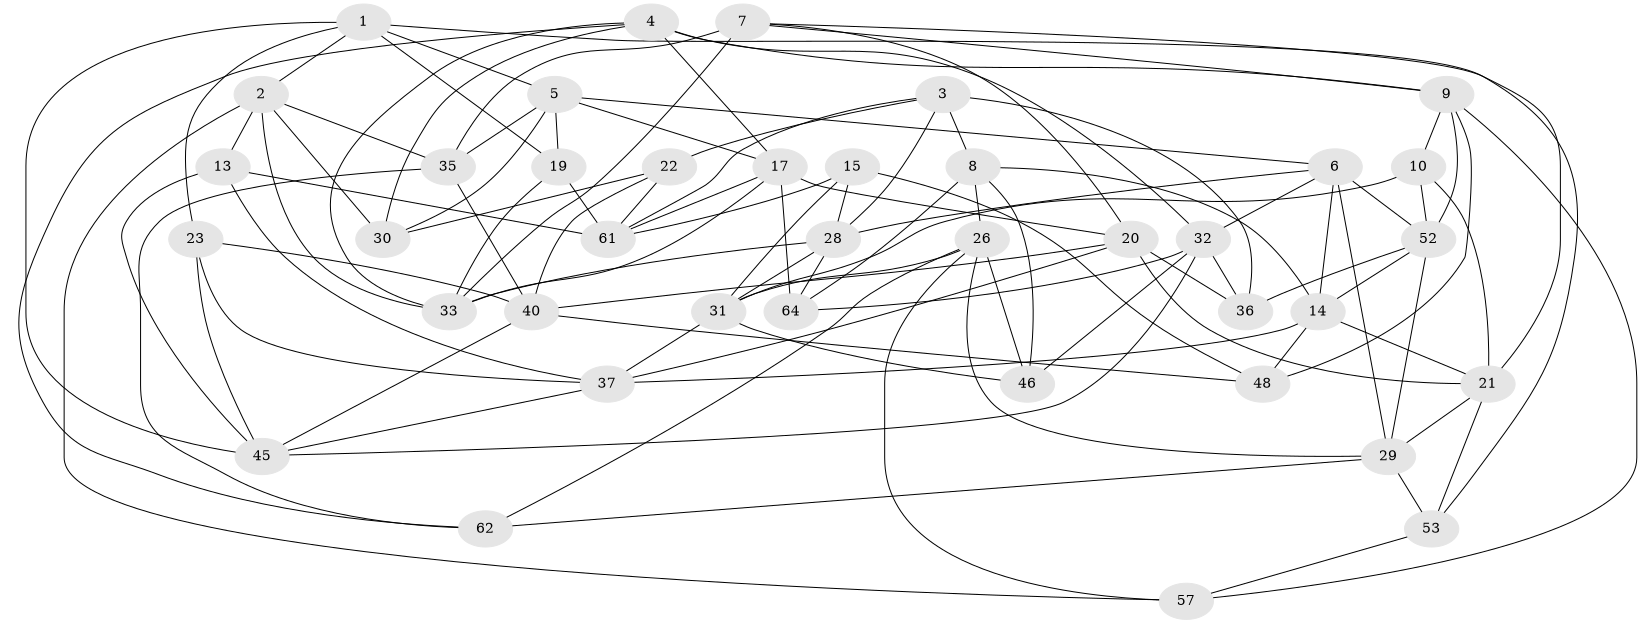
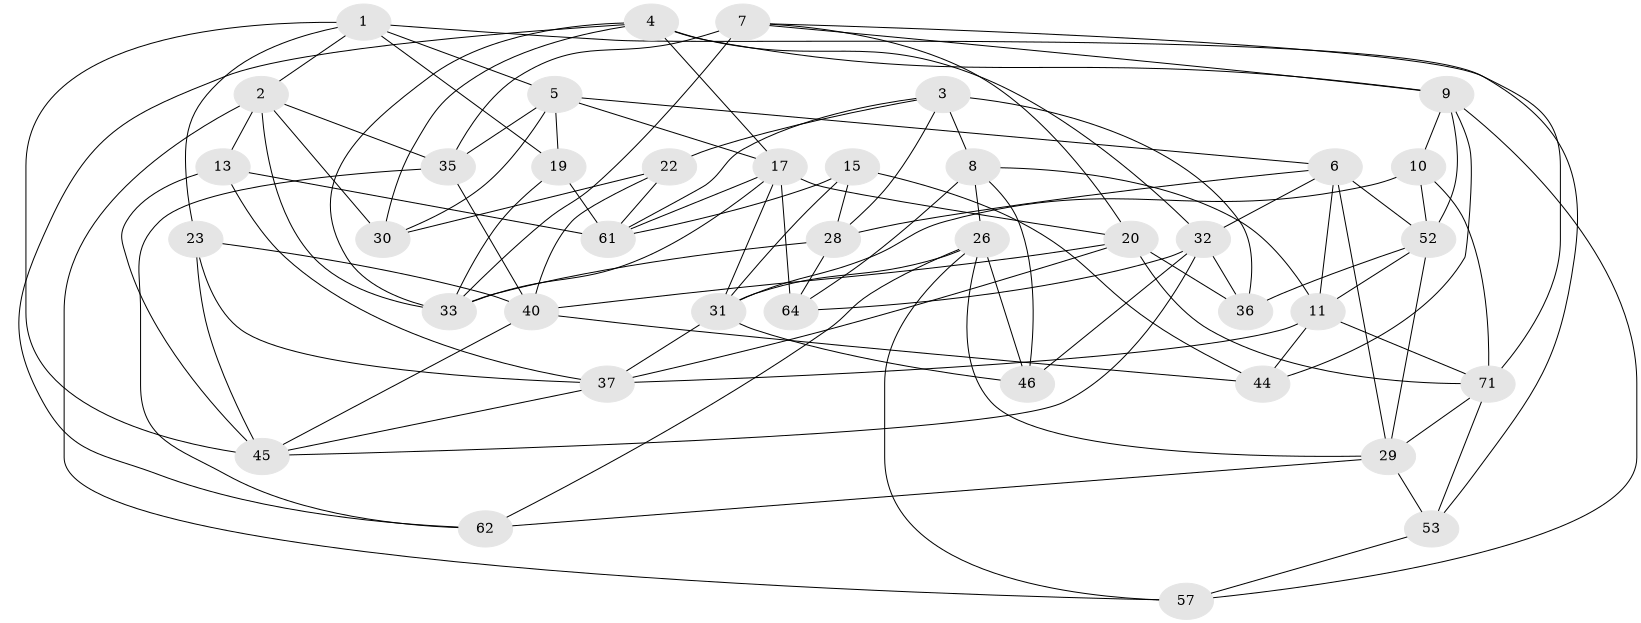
(776, 275) -> (749, 239)
(1318, 312) -> (1318, 312)
(1263, 384) -> (1263, 384)
(1488, 384) -> (1488, 384)
